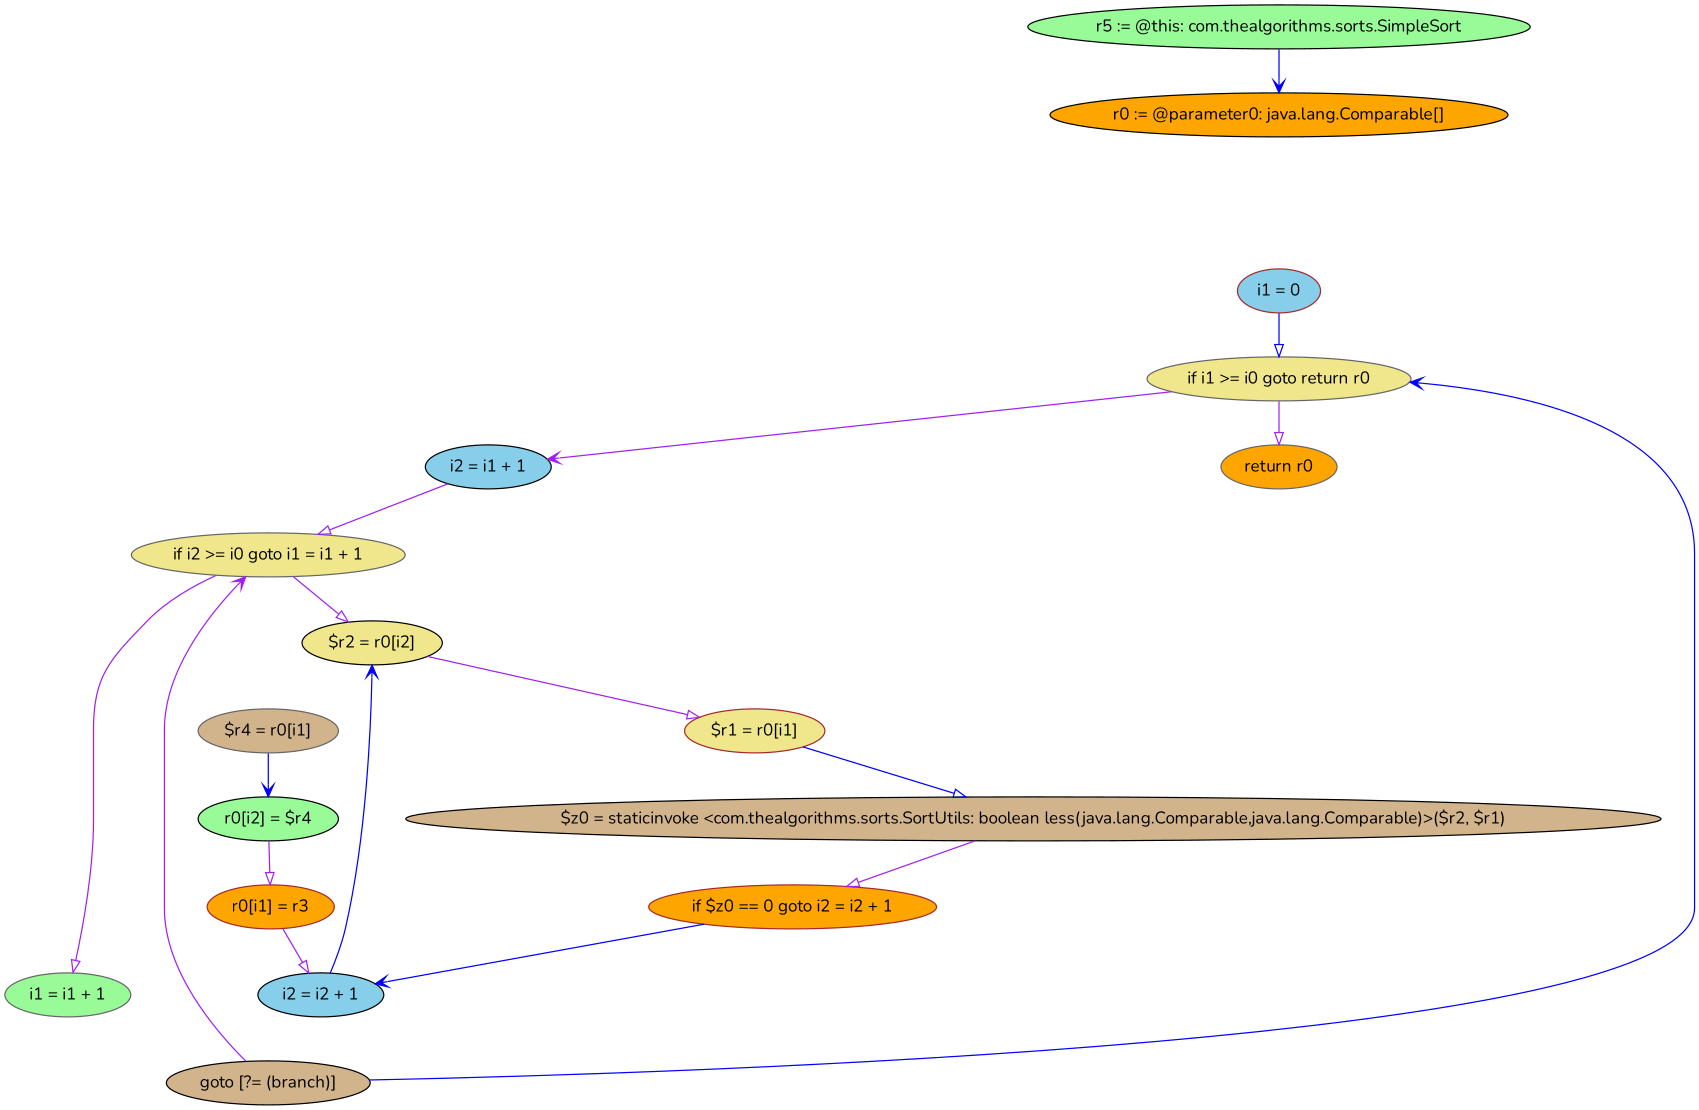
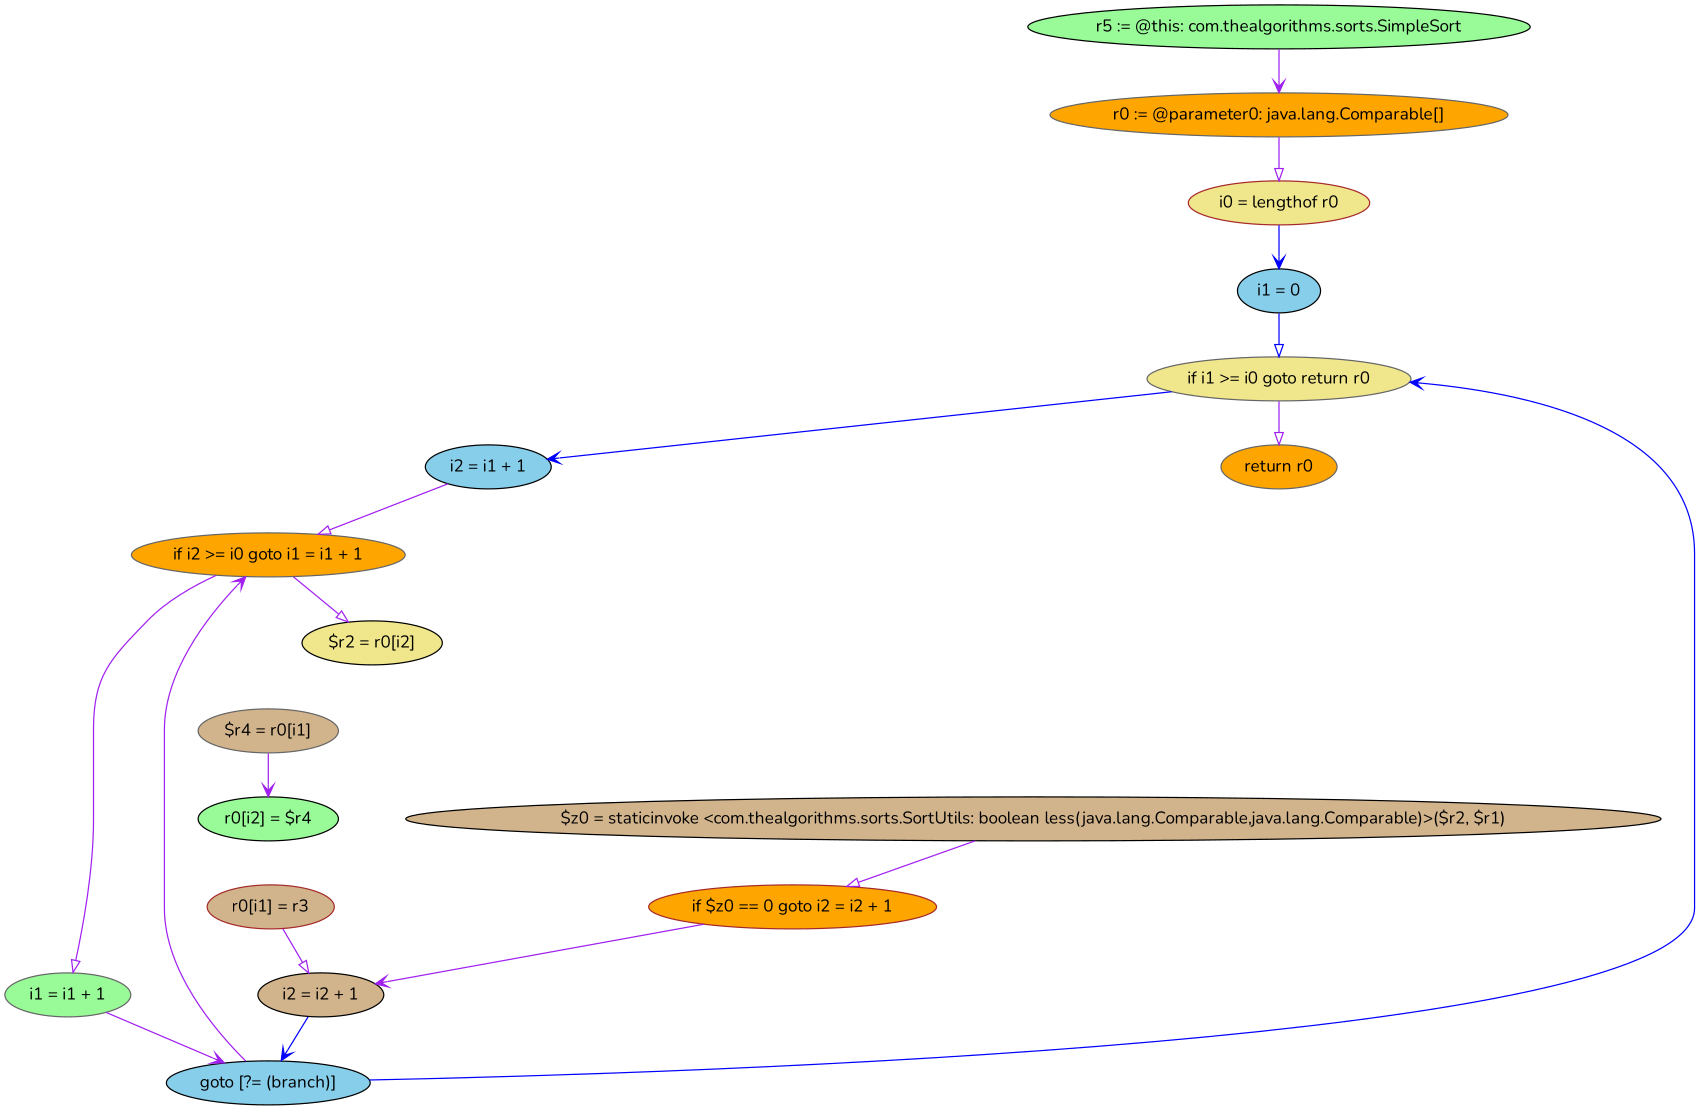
(1279, 65) -> (1279, 65)
(1279, 115) -> (1279, 115)
none -> (1279, 203)
(1279, 291) -> (1279, 291)
(866, 425) -> (866, 425)
(268, 555) -> (268, 555)
(755, 731) -> none
(268, 769) -> (268, 769)
(362, 827) -> (298, 1033)
(269, 857) -> none
(271, 907) -> (271, 907)
(546, 953) -> (546, 953)
(321, 995) -> (321, 995)
none -> (159, 1035)
(268, 1083) -> (268, 1083)
